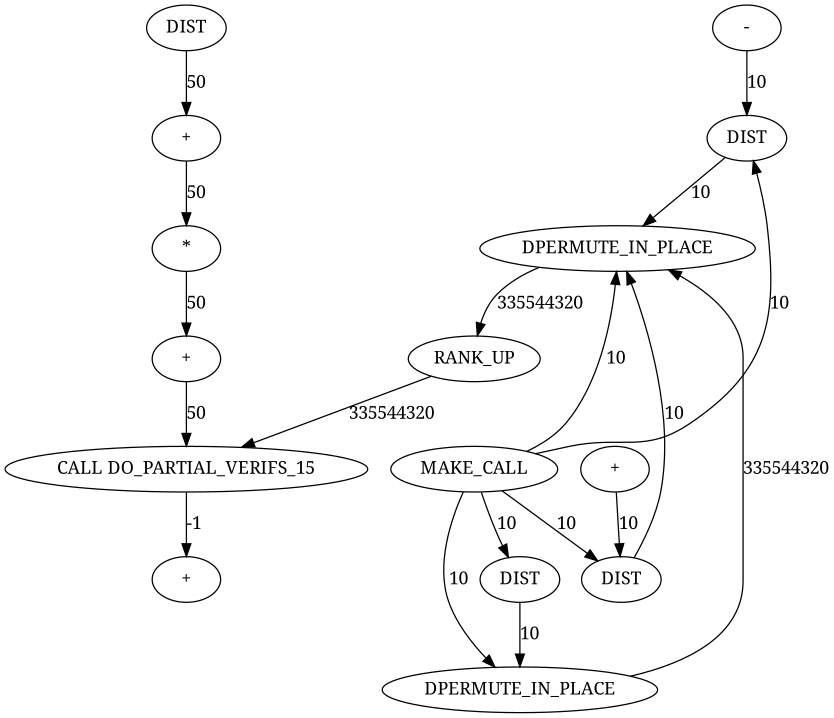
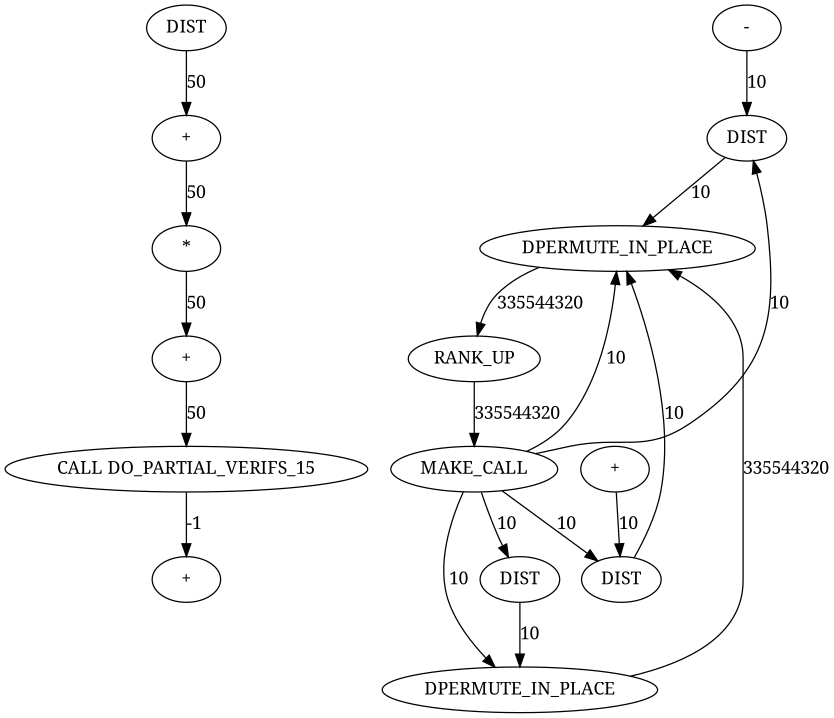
(342, 409) -> (474, 408)
